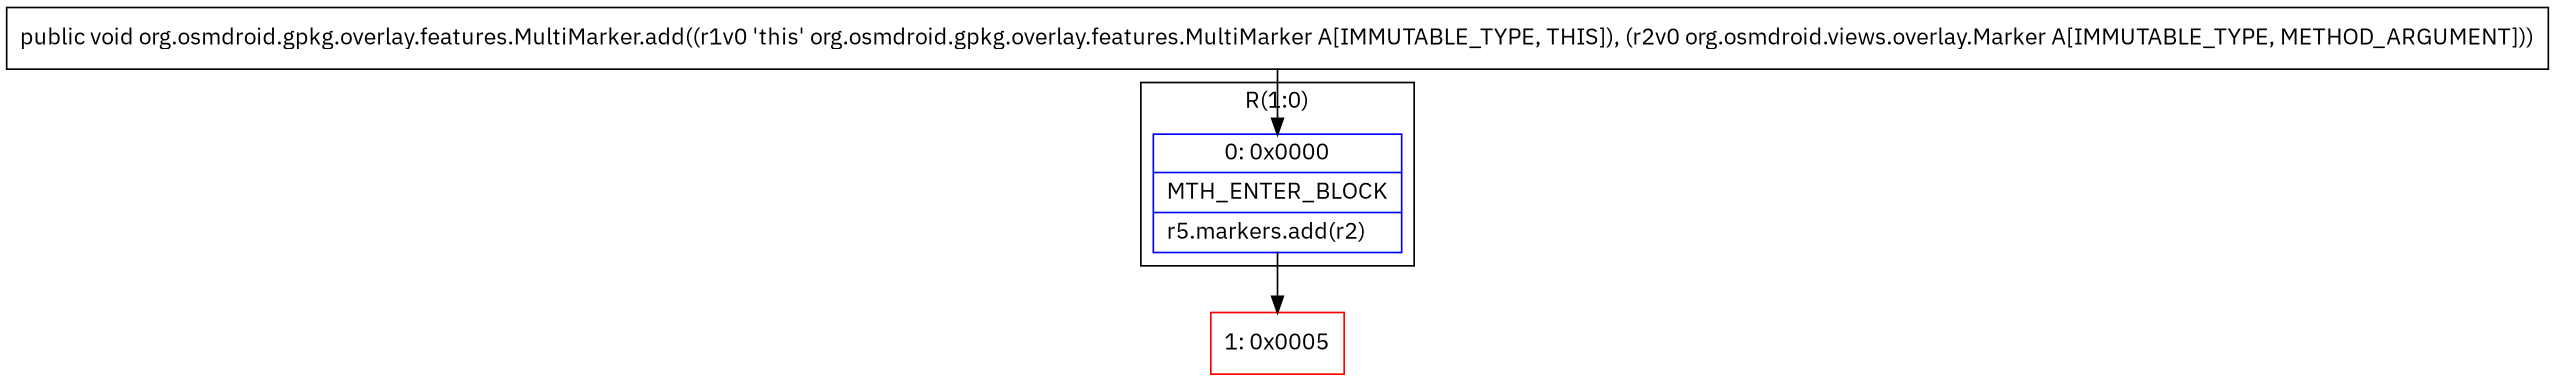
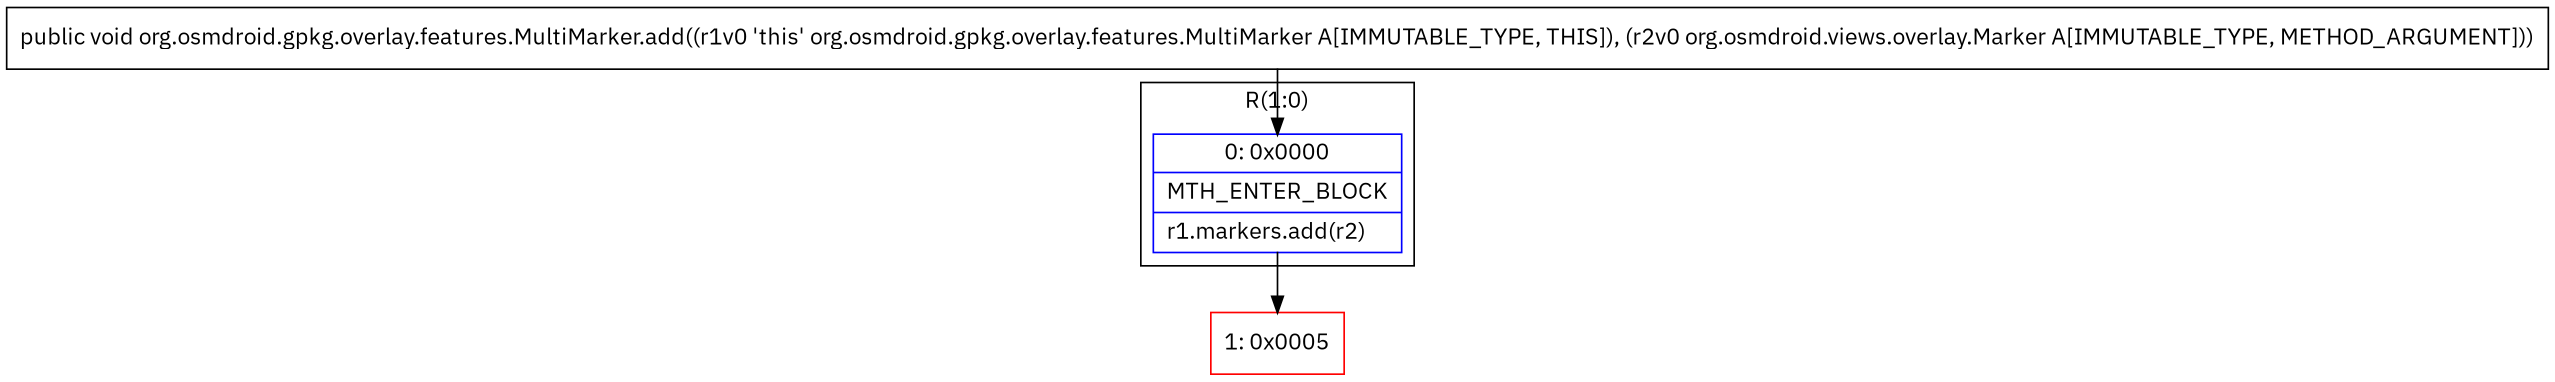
(1267, 232) -> (1267, 232)
